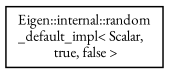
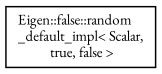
(84, 37) -> (81, 37)
